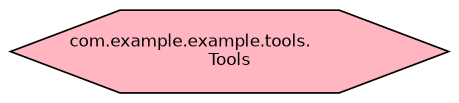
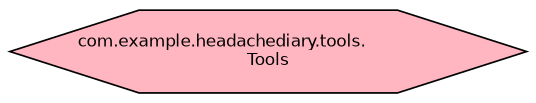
(230, 52) -> (268, 52)
